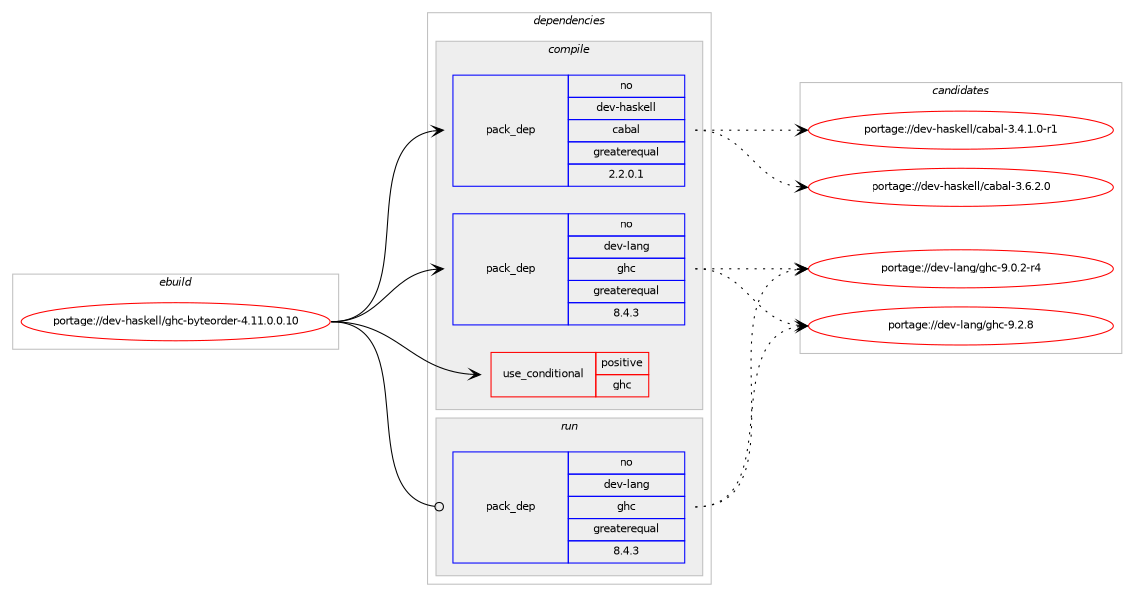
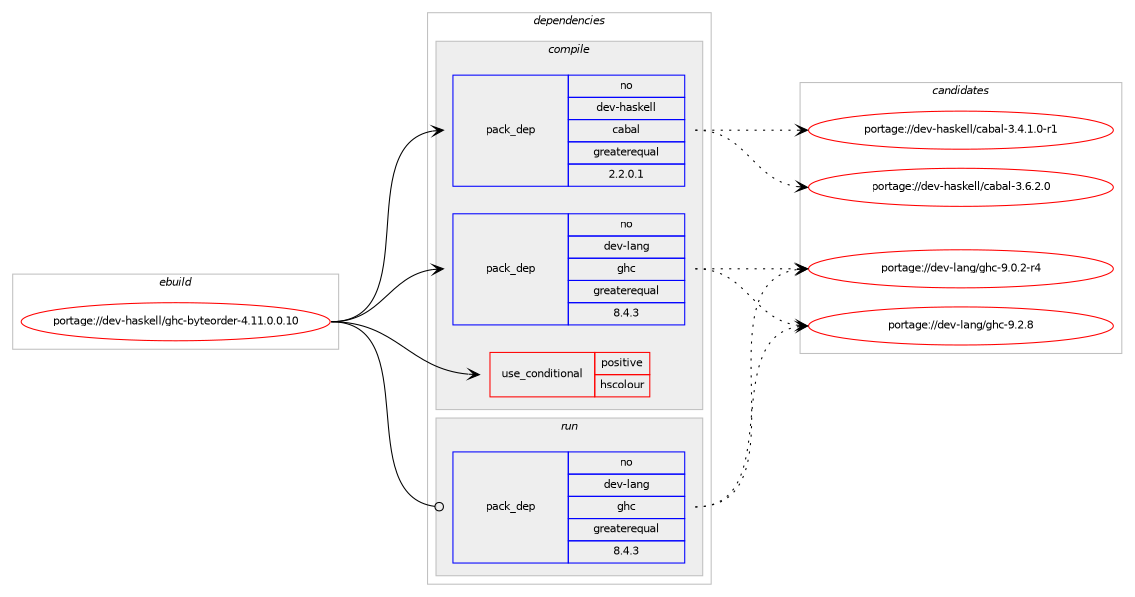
(622, 385) -> (622, 385)
